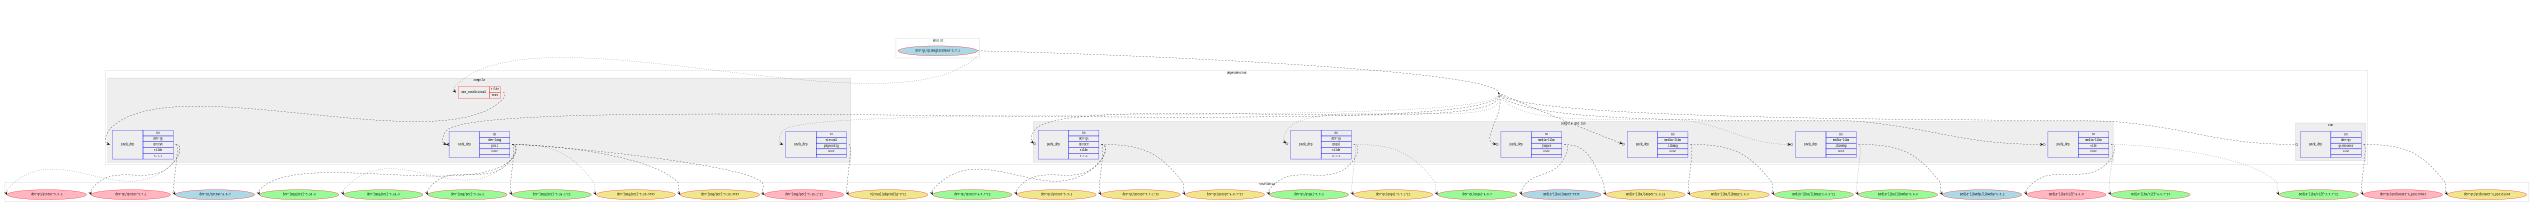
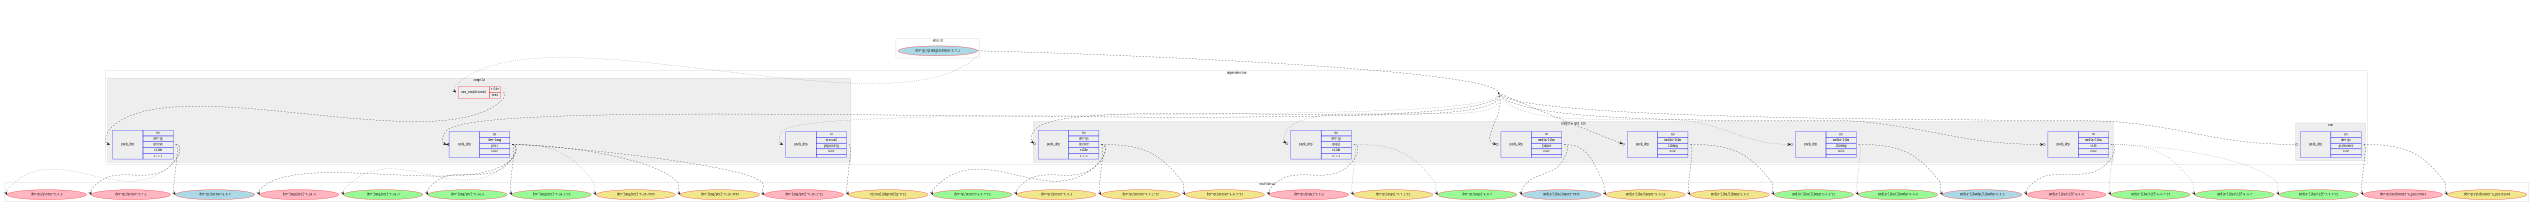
(299, 195) -> (299, 195)
(1309, 195) -> (1309, 195)
none -> (2235, 195)
